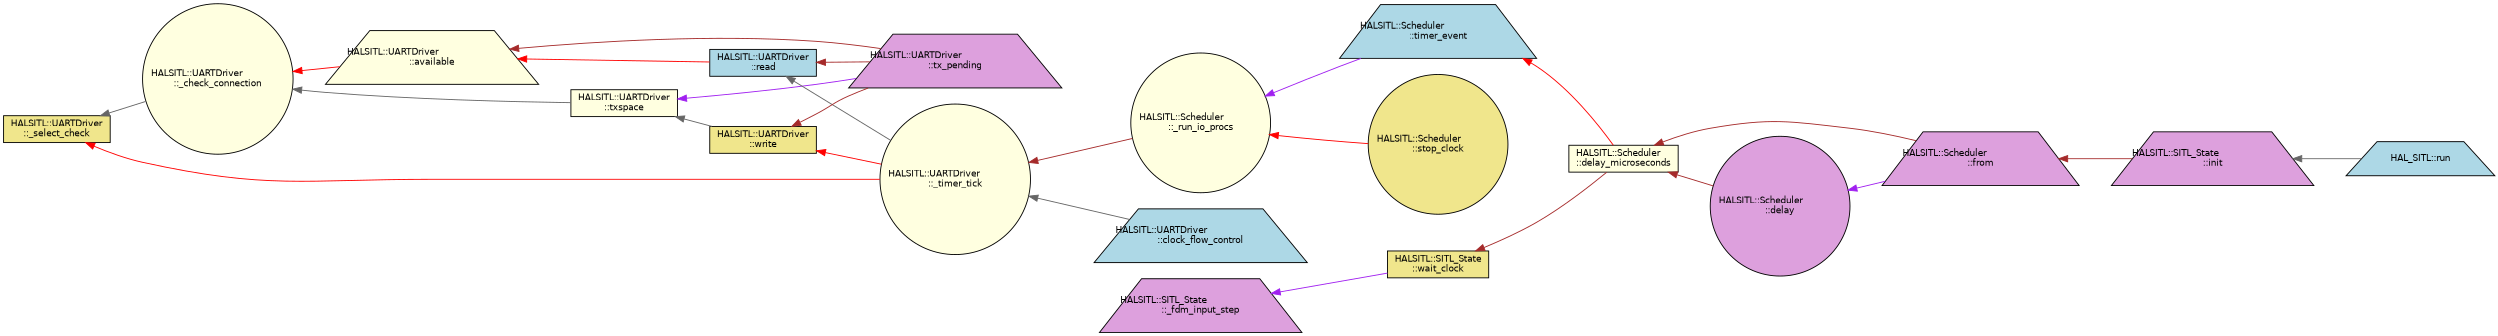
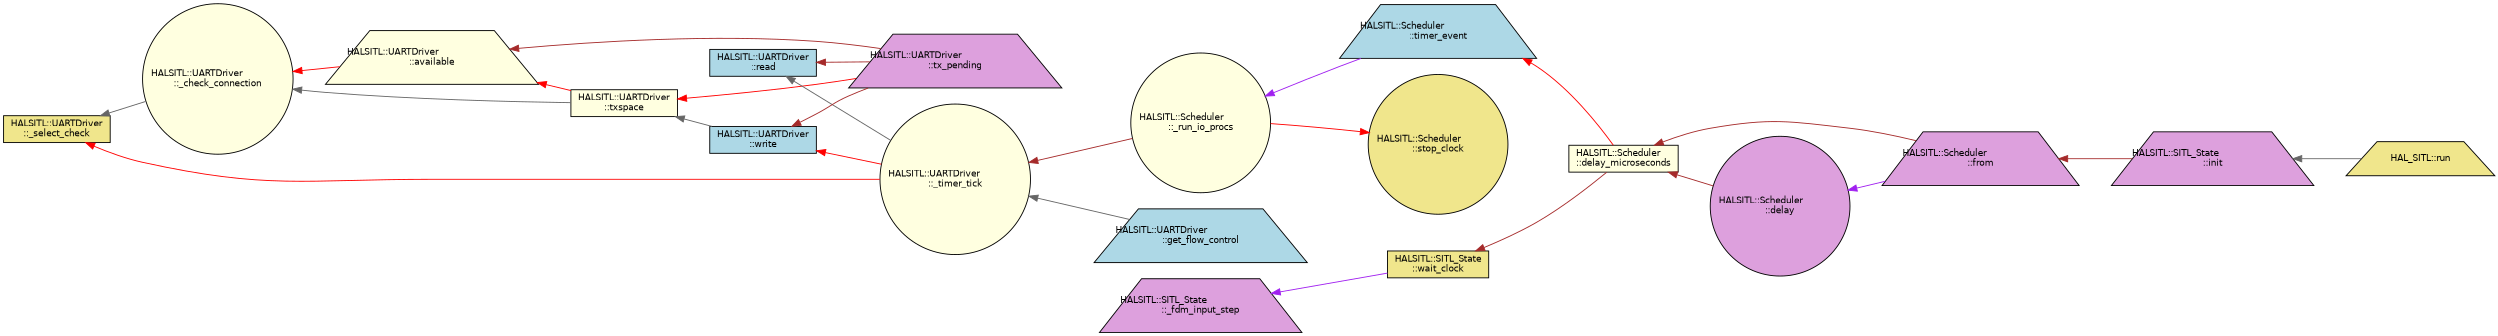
(618, 60) -> (559, 88)
(772, 90) -> (772, 90)
(763, 140) -> (763, 140)
(1323, 140) -> (1315, 127)
(2420, 159) -> (2420, 159)
(1201, 236) -> (1201, 236)
